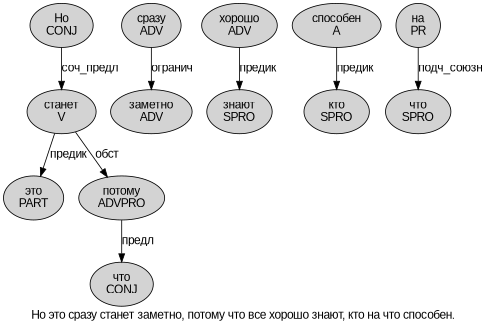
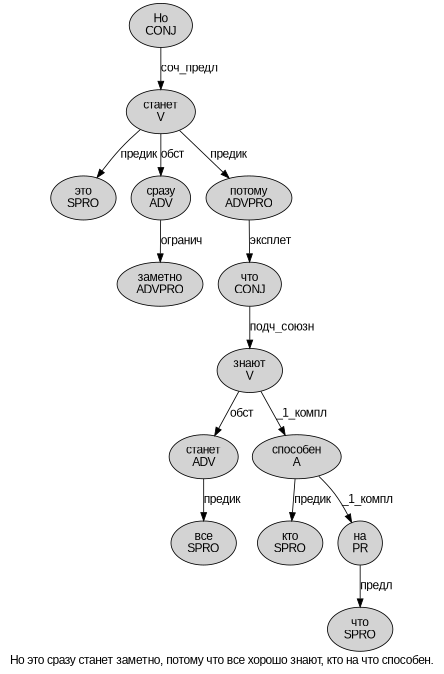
(239, 25) -> (204, 457)
(451, 69) -> (377, 586)
(151, 112) -> (160, 284)
(239, 112) -> (204, 543)
none -> (161, 151)
(107, 155) -> (229, 155)
(34, 198) -> (83, 198)
(138, 241) -> (271, 241)
none -> (250, 370)
none -> (335, 494)
